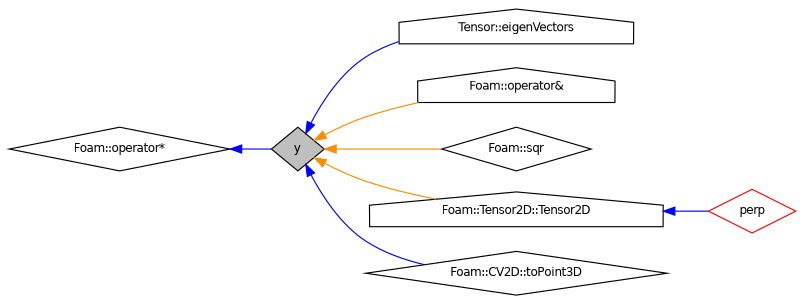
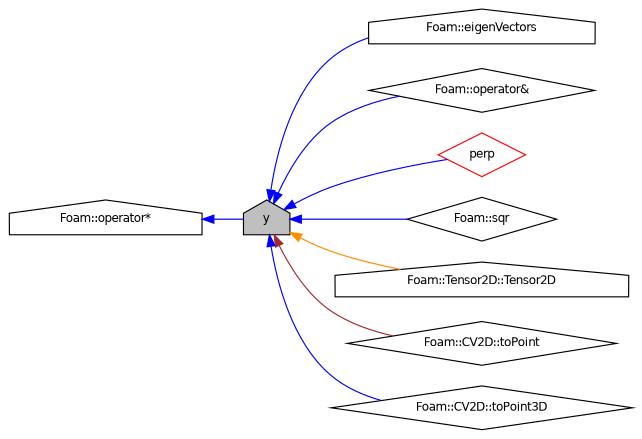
(516, 28) -> (482, 28)
(516, 87) -> (482, 90)
(370, 115) -> (325, 127)
(120, 149) -> (106, 219)
(298, 149) -> (267, 219)
(389, 149) -> (354, 219)
(692, 211) -> (369, 176)
none -> (482, 343)
